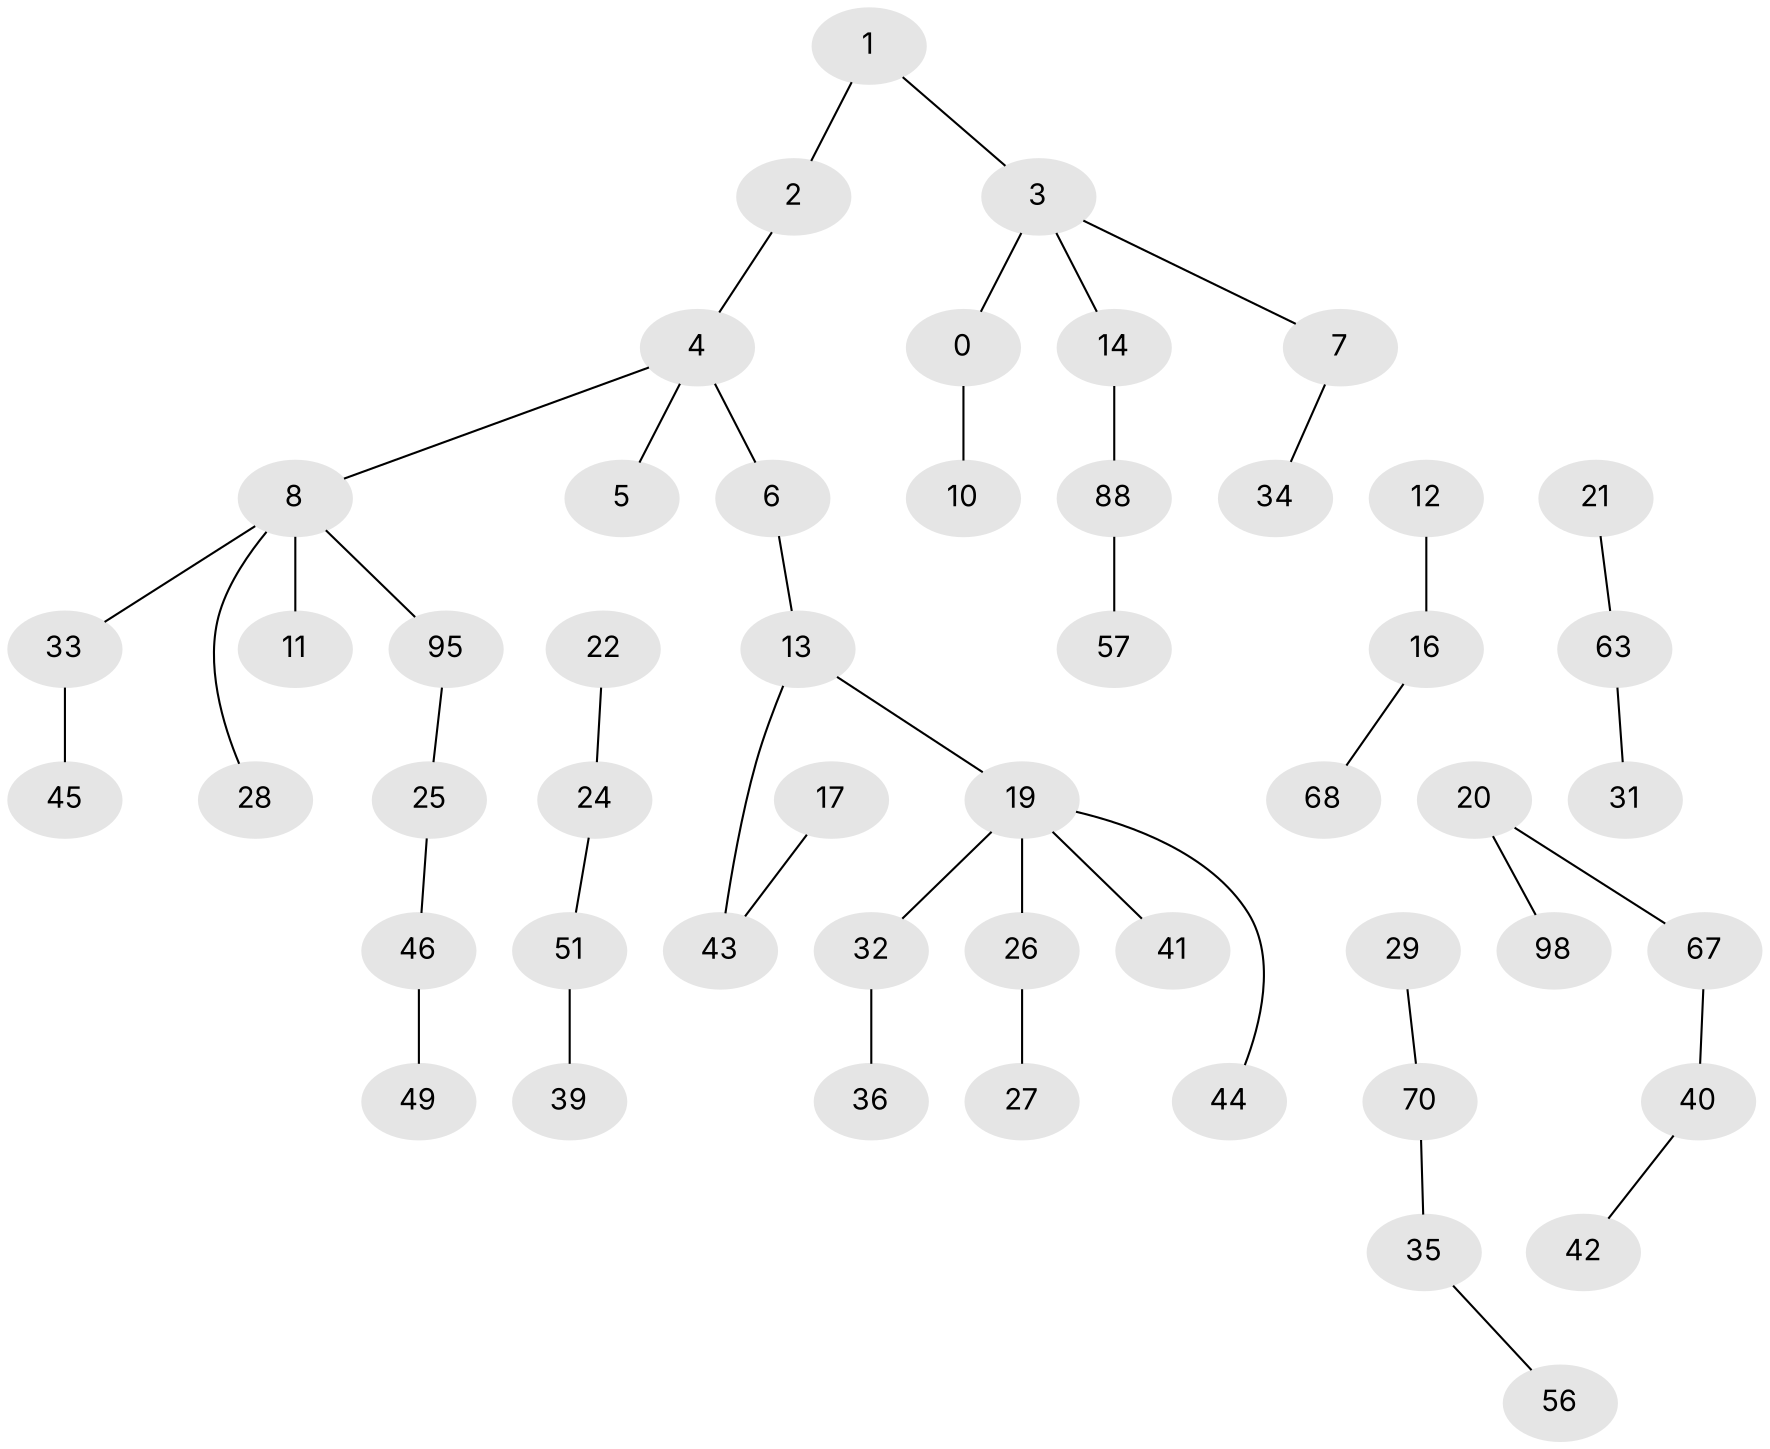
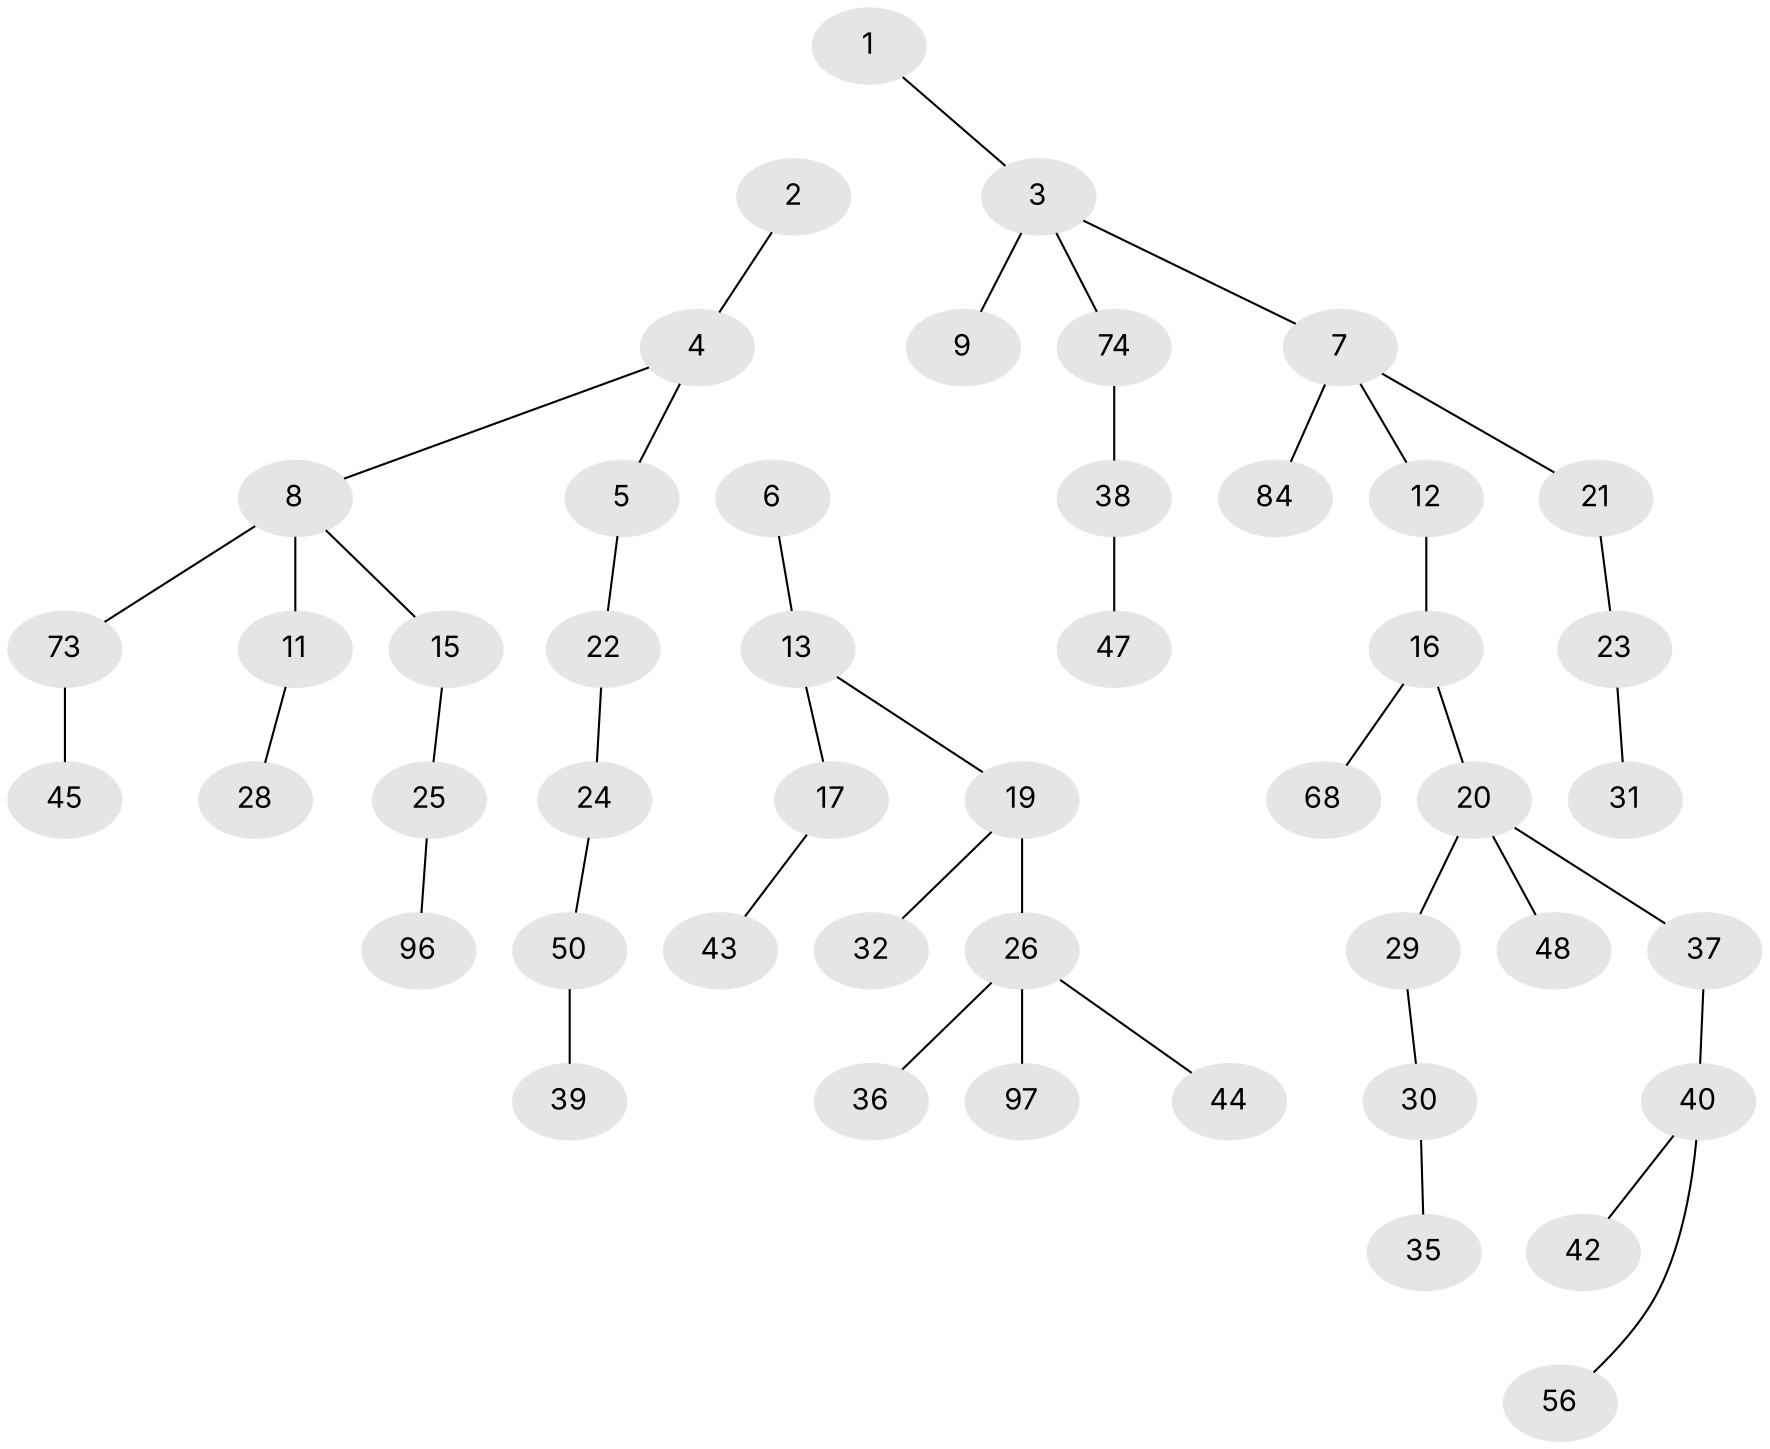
(831, 122) -> none
(963, 348) -> (963, 348)
(1114, 348) -> (1114, 348)
(735, 423) -> none
none -> (1383, 423)
none -> (1468, 423)
(963, 498) -> none
(1114, 498) -> (1114, 498)
(1276, 498) -> (1276, 498)
none -> (613, 574)
(215, 643) -> (275, 725)
(65, 649) -> (65, 649)
(446, 649) -> (446, 649)
(1114, 649) -> (1114, 649)
(1615, 649) -> (1615, 649)
none -> (1450, 725)
(747, 798) -> (815, 724)
none -> (1439, 875)
(1234, 894) -> (1126, 1026)
(419, 951) -> (419, 951)
(570, 951) -> (570, 951)
(1173, 951) -> none
(1554, 951) -> (1554, 951)
(1705, 951) -> (1705, 951)
(871, 1026) -> (947, 1026)
(419, 1102) -> none
(1022, 1102) -> (1022, 1102)
(1420, 1102) -> (1420, 1102)
(1492, 1328) -> (1669, 1267)
